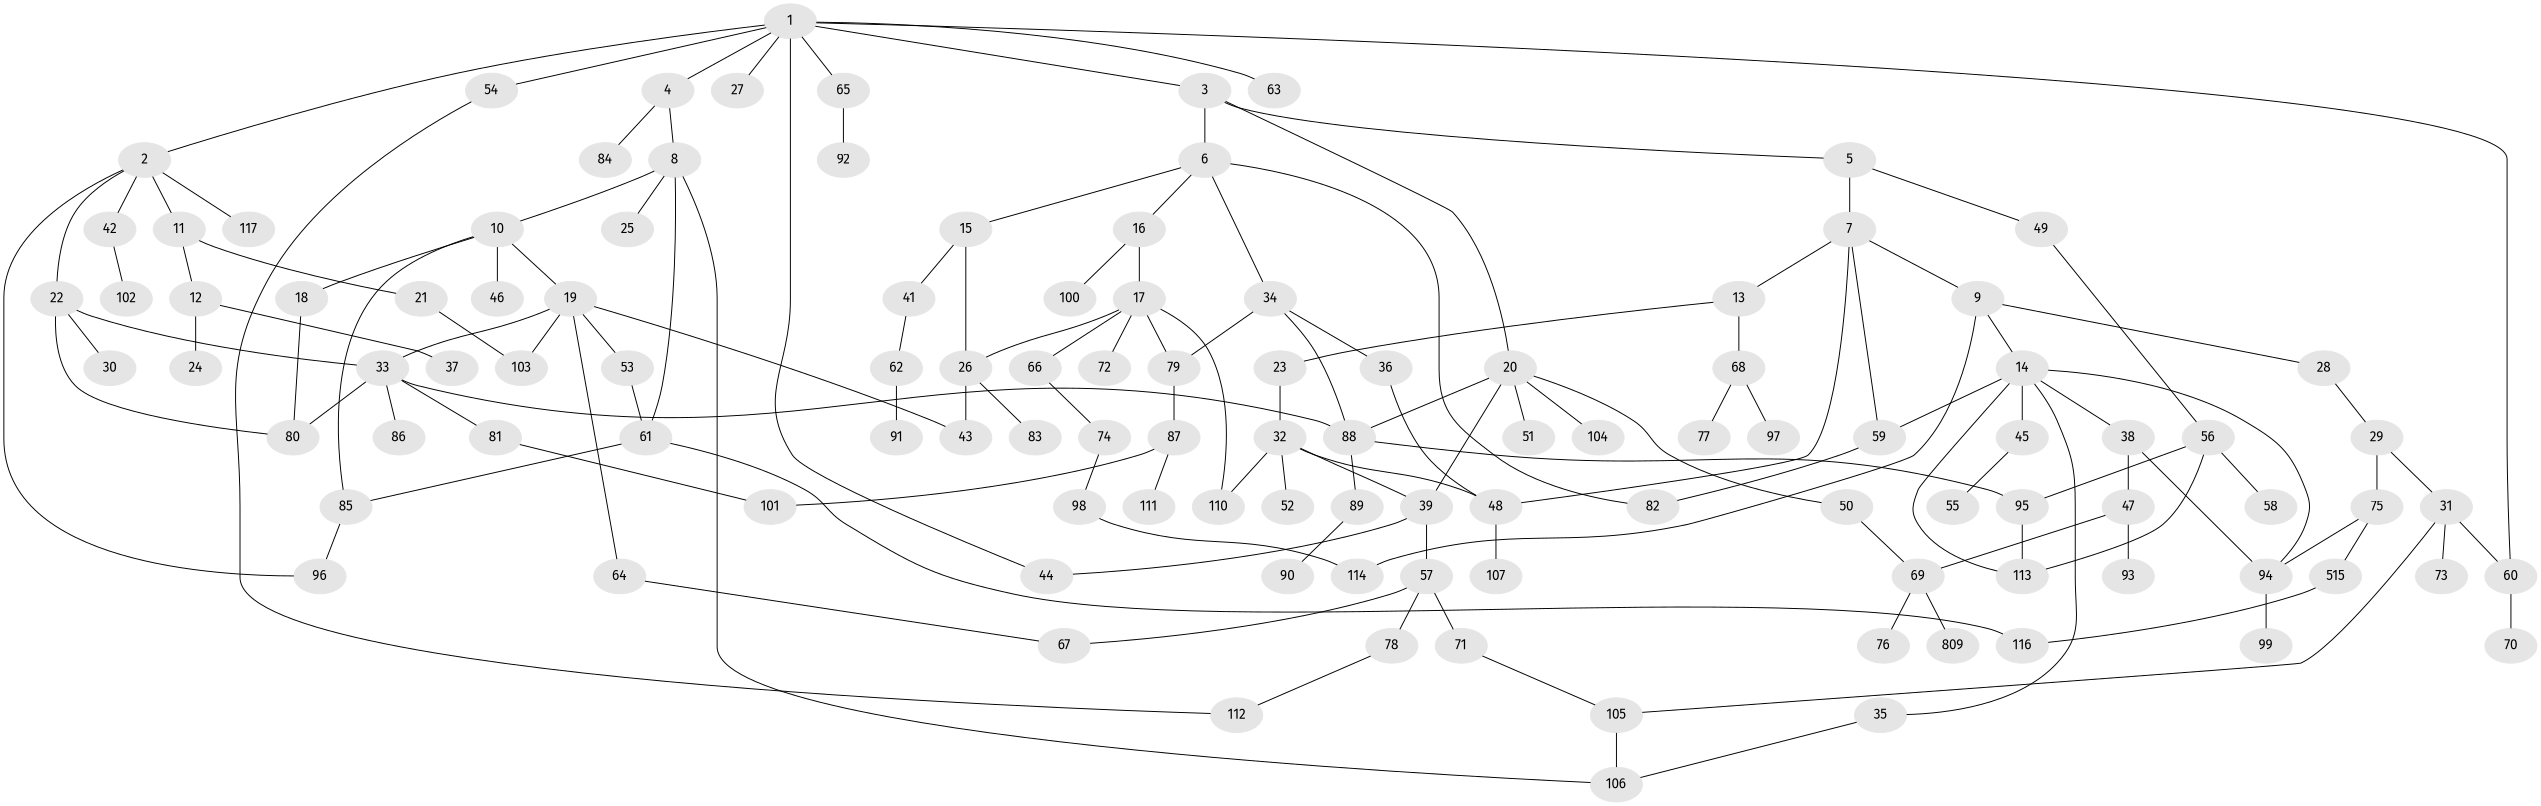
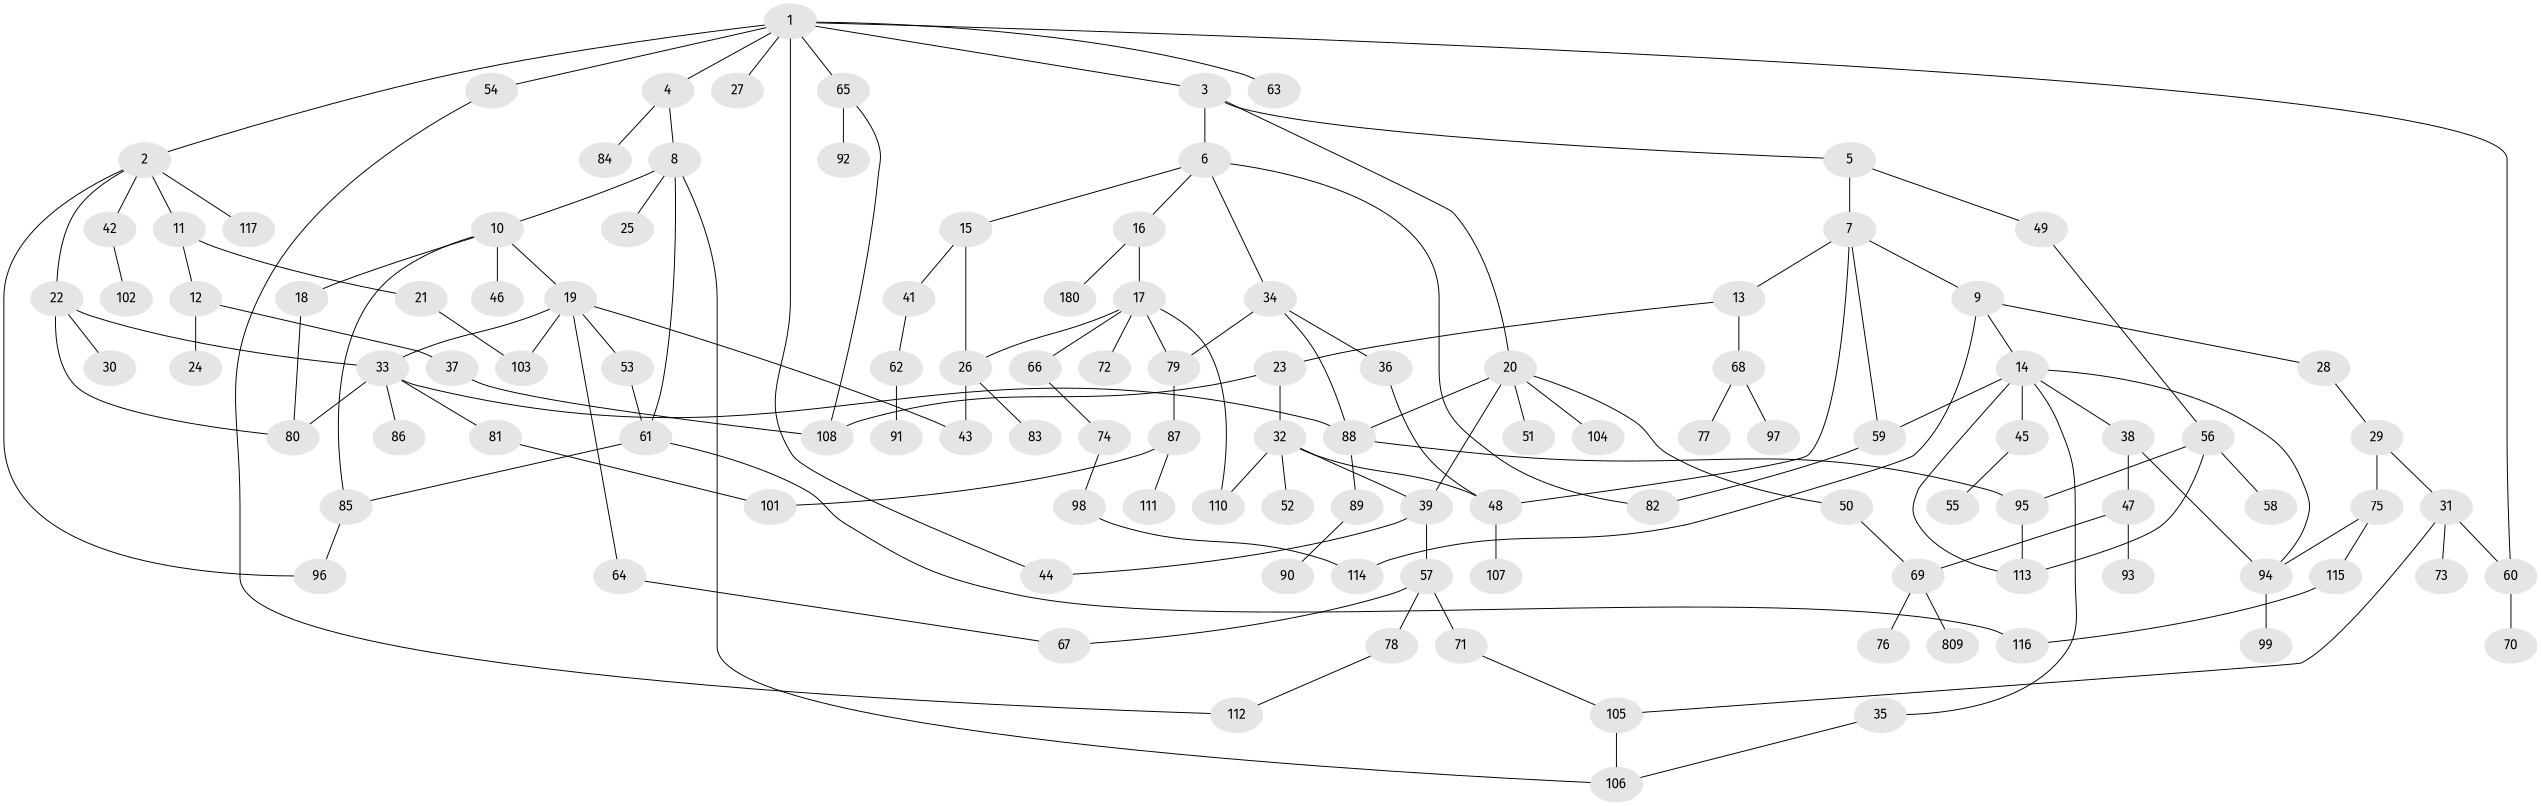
(1070, 299) -> (1070, 299)
none -> (827, 438)
(2336, 576) -> (2336, 576)
